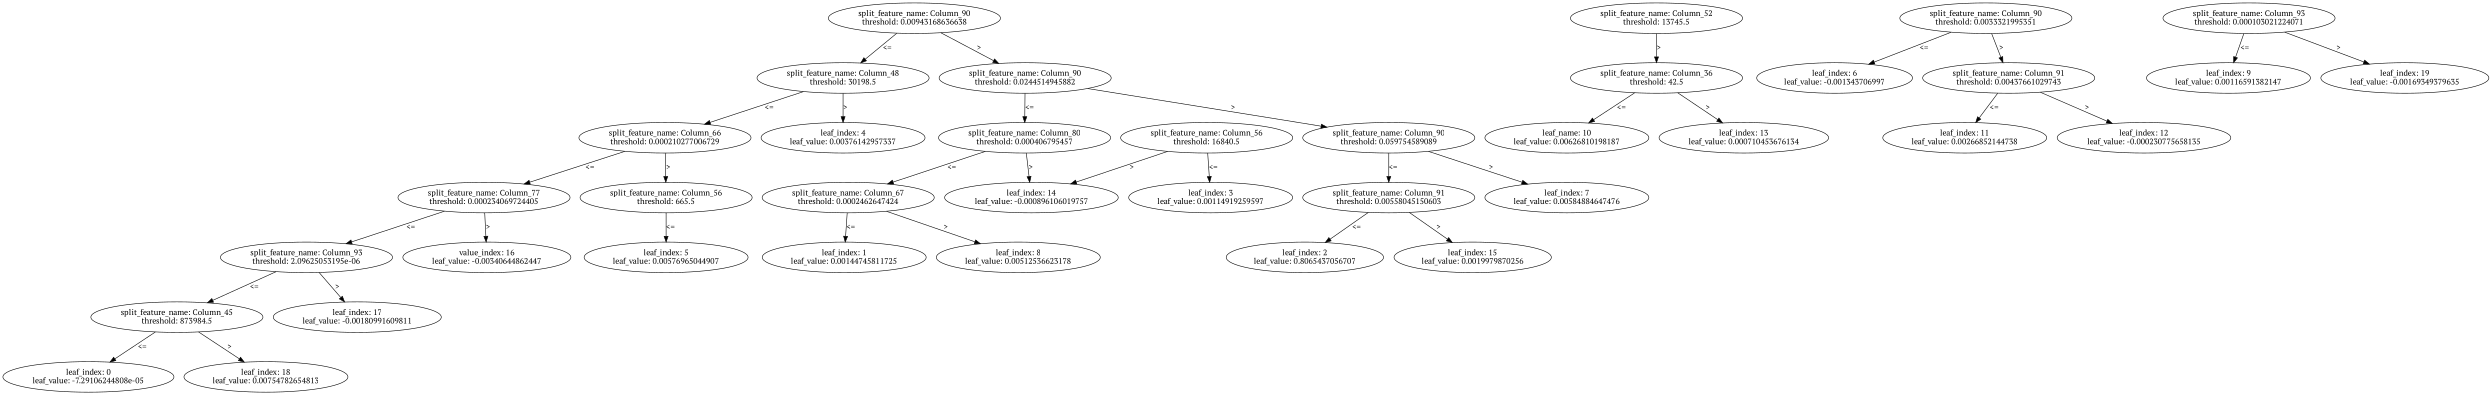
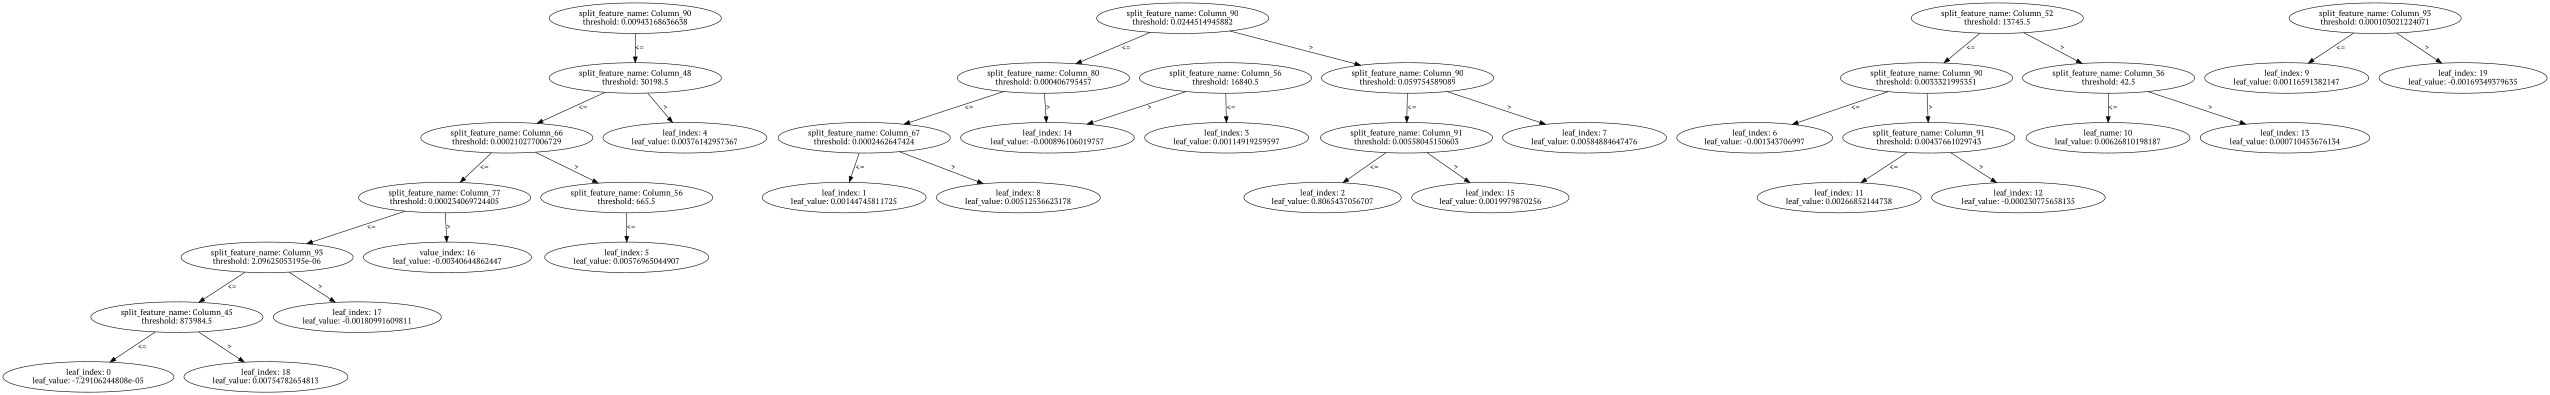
none -> (1964, 46)
(967, 47) -> none
(843, 138) -> (685, 138)
